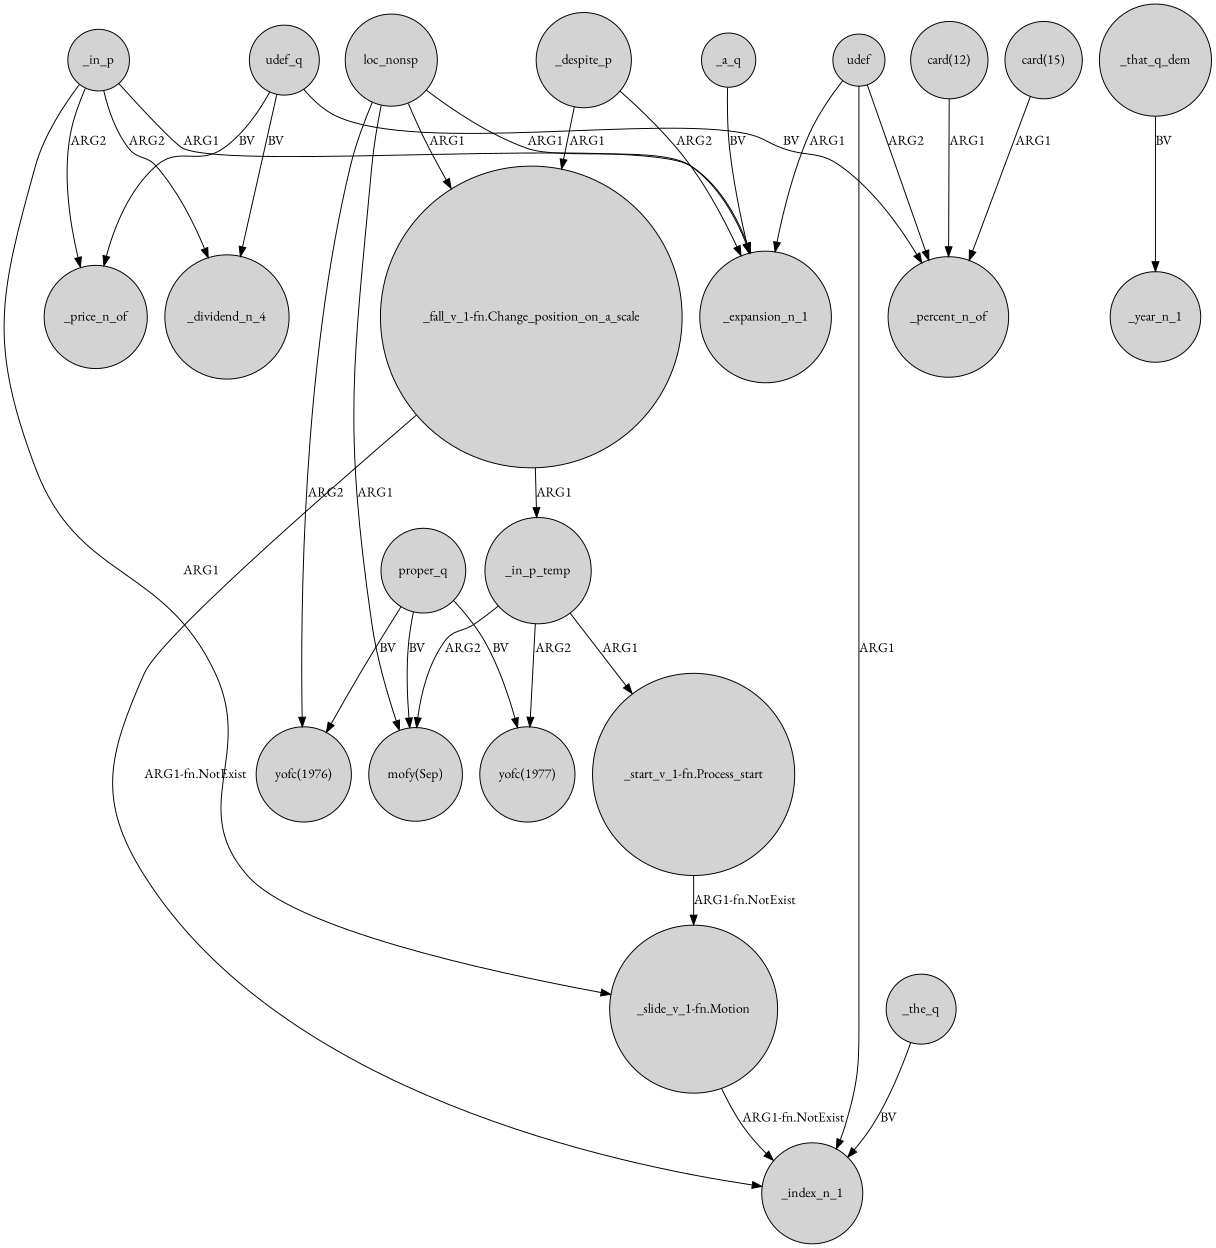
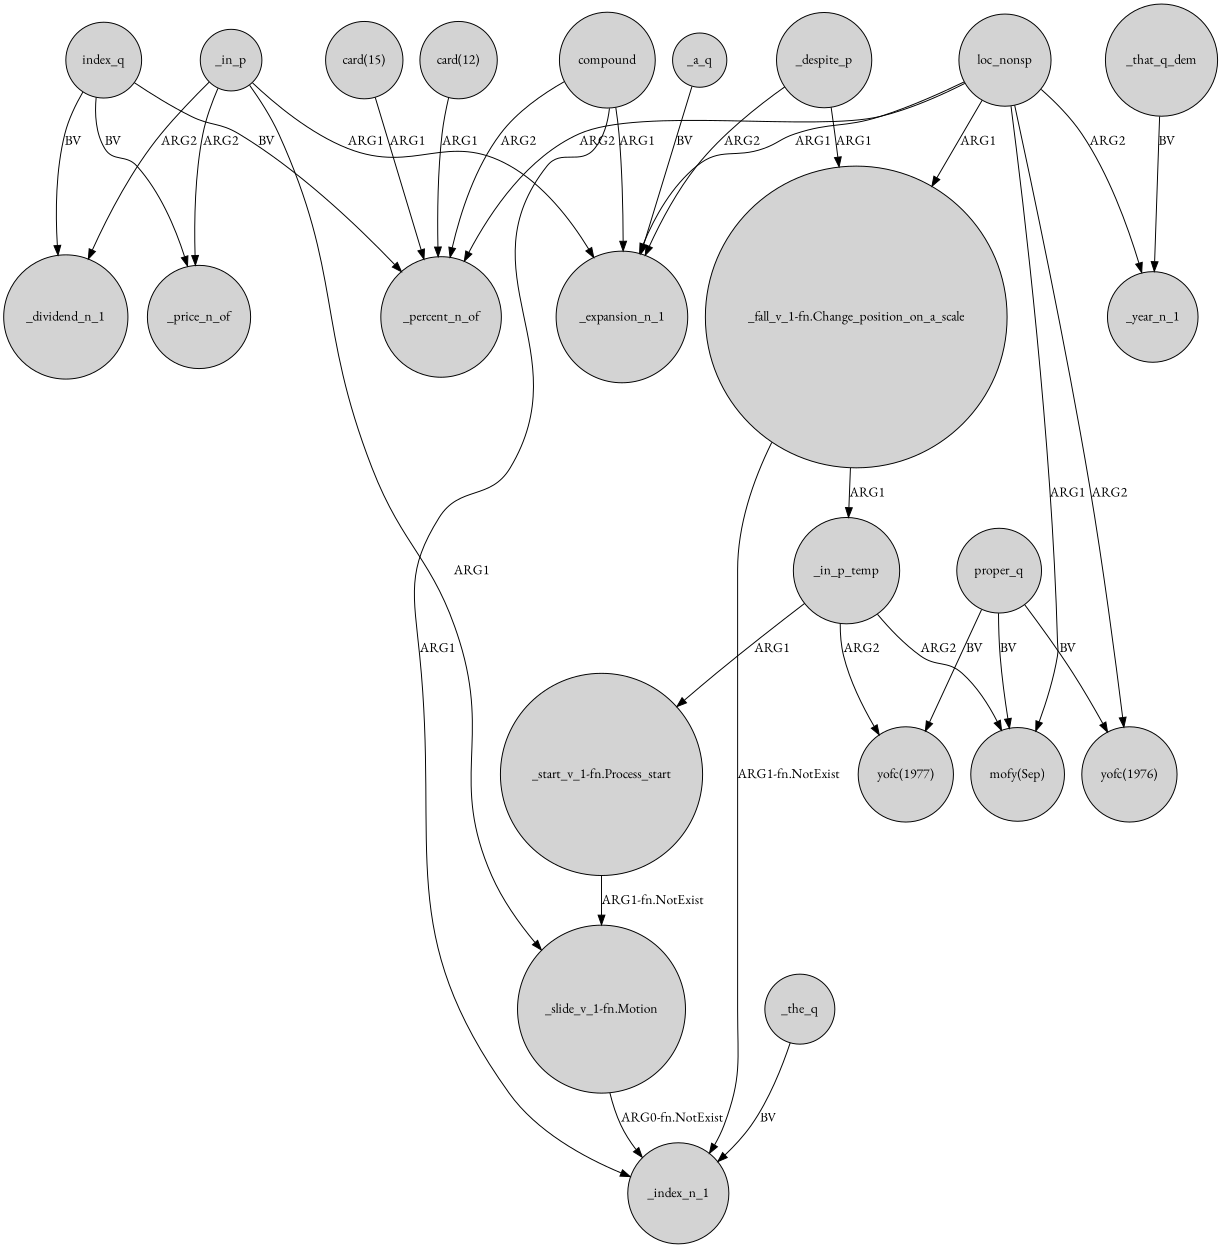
(284, 60) -> (104, 60)
(859, 60) -> (607, 60)
none -> (692, 120)
none -> (1102, 169)
(227, 317) -> (66, 317)
(794, 1118) -> (672, 1118)
